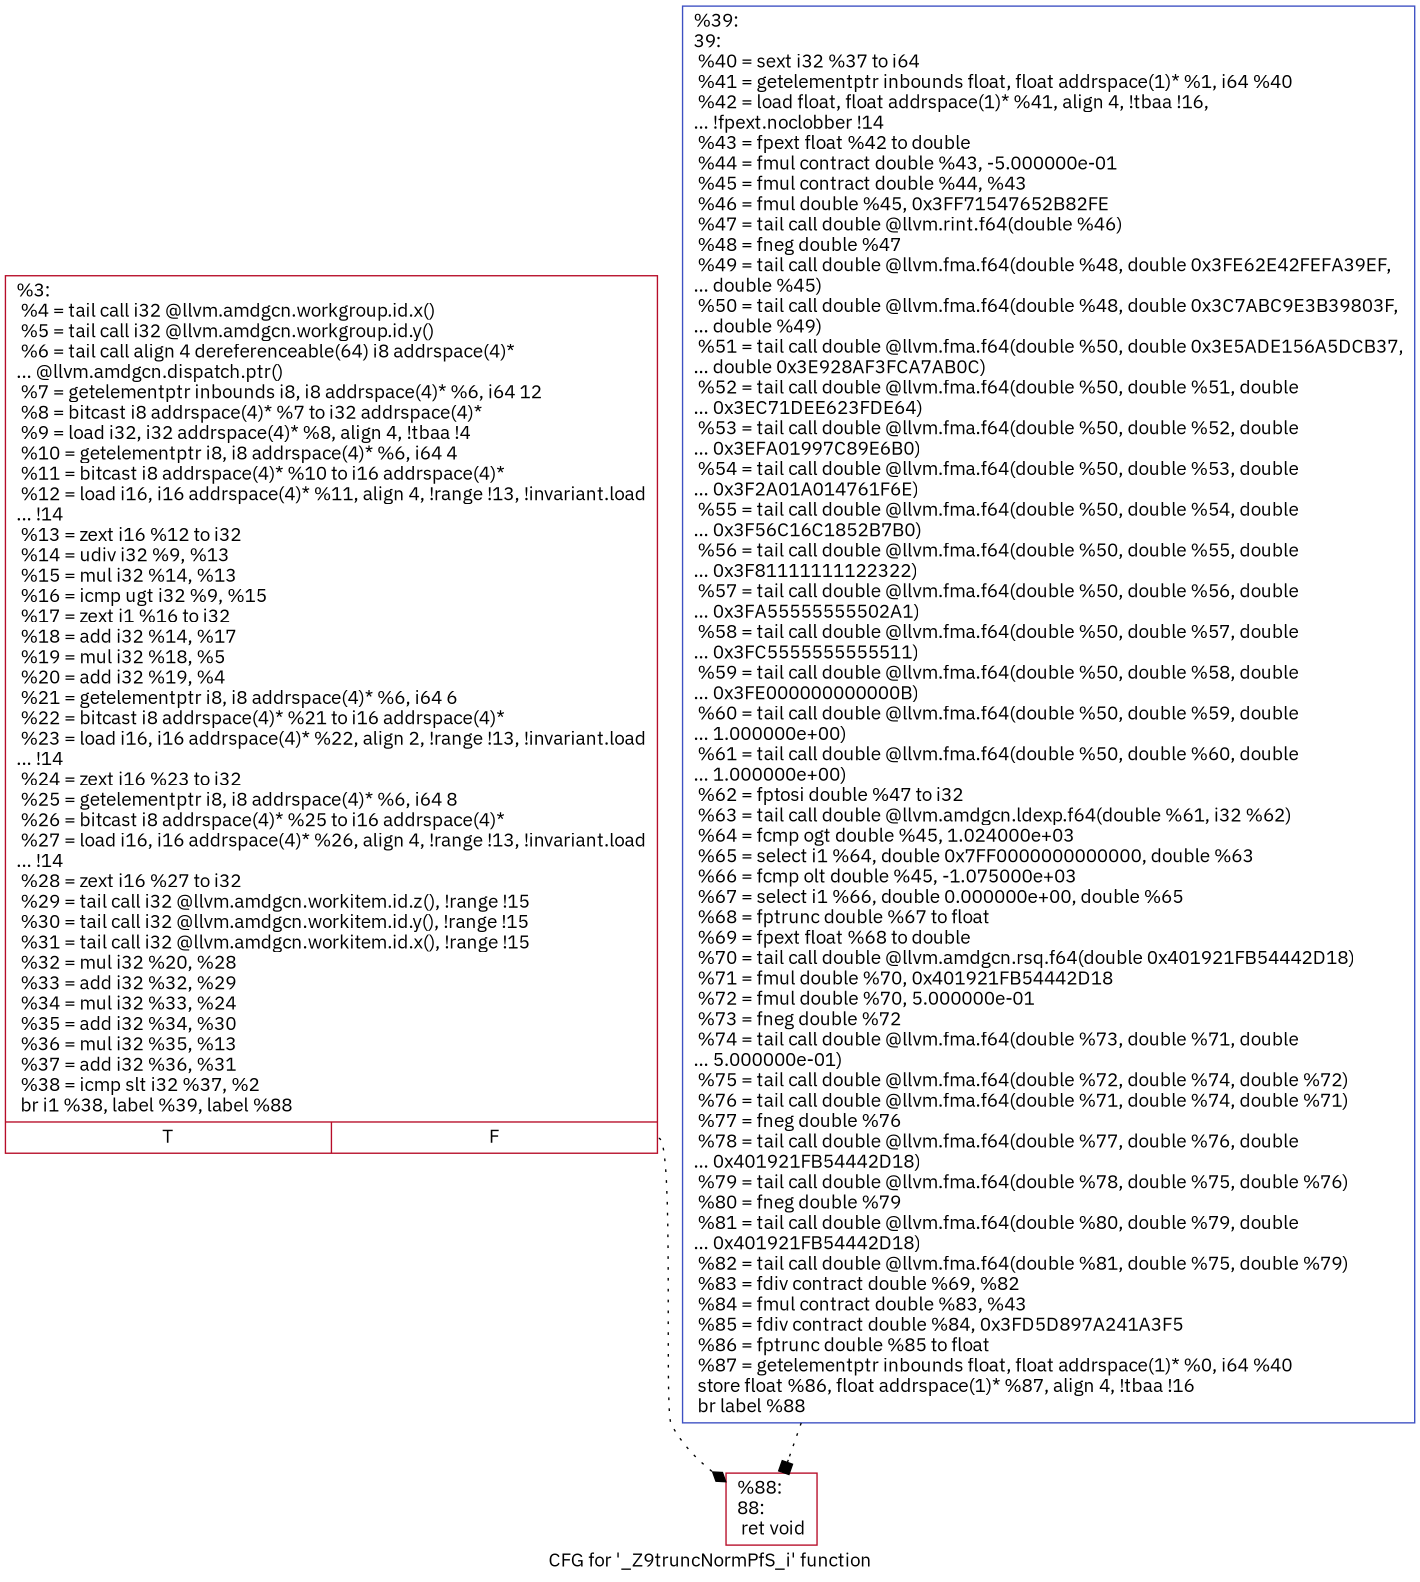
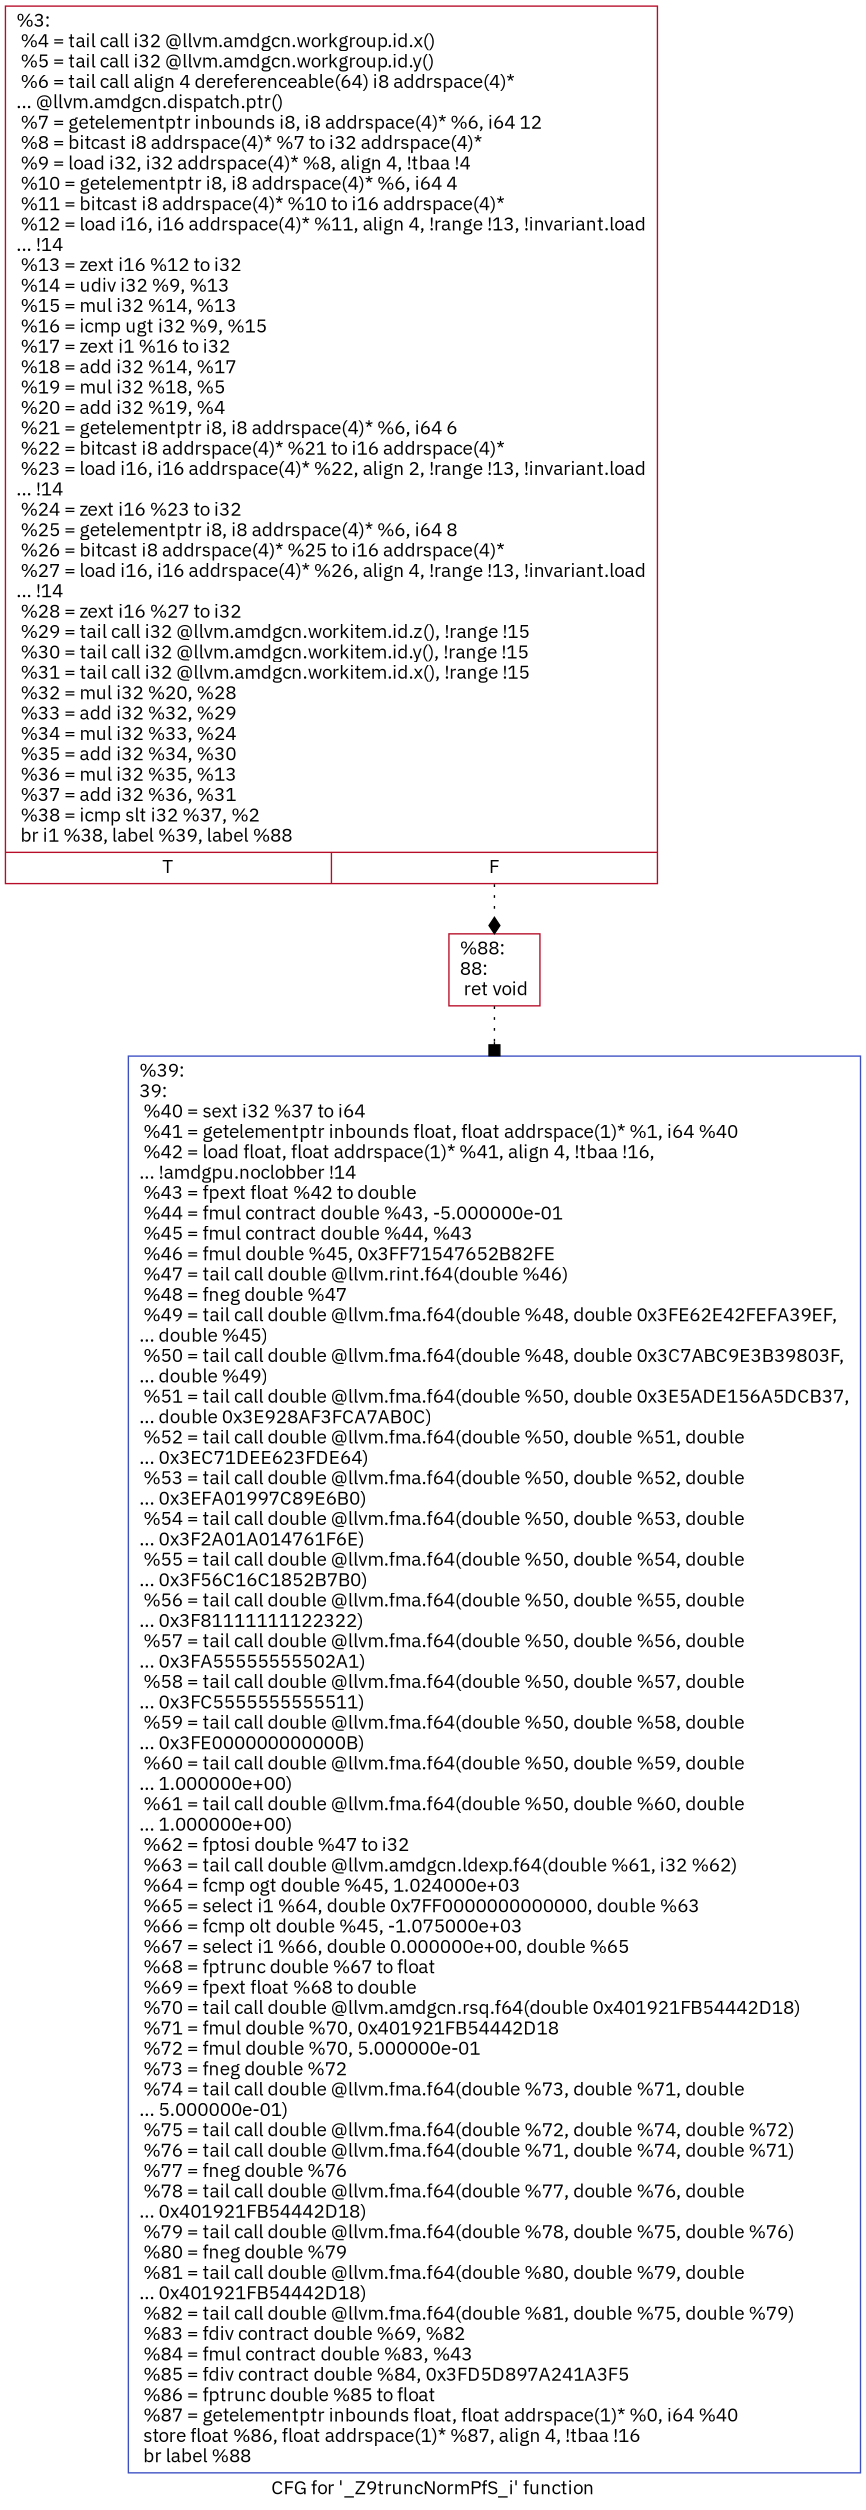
(789, 123) -> (248, 1173)
(795, 1441) -> (494, 1024)
